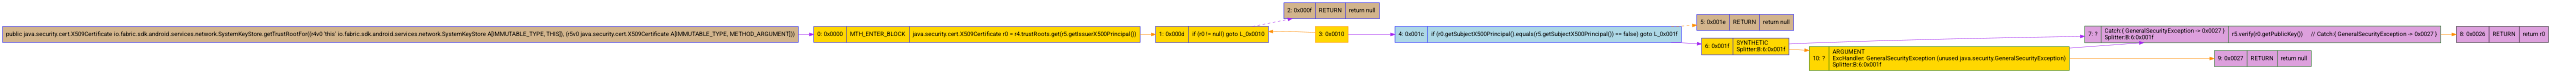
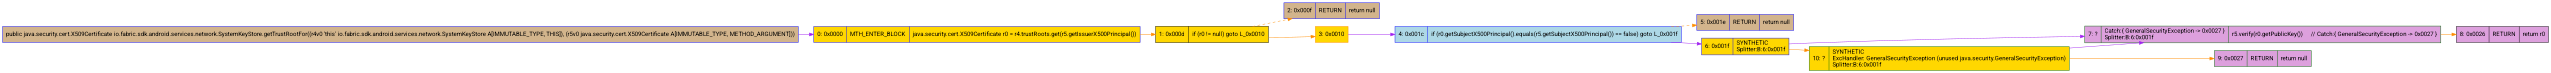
(1270, 23) -> (1270, 23)
(1294, 32) -> (1290, 37)
(1212, 34) -> (1212, 34)
(1849, 52) -> (1848, 52)
